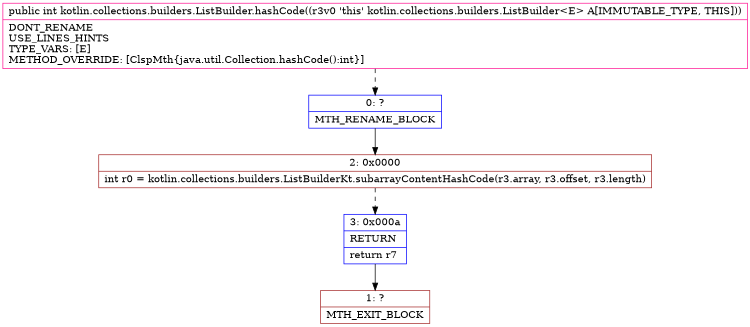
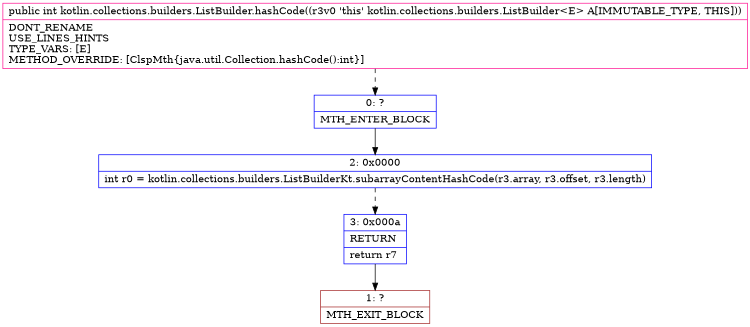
(375, 120) -> (375, 120)
(375, 171) -> (375, 171)
